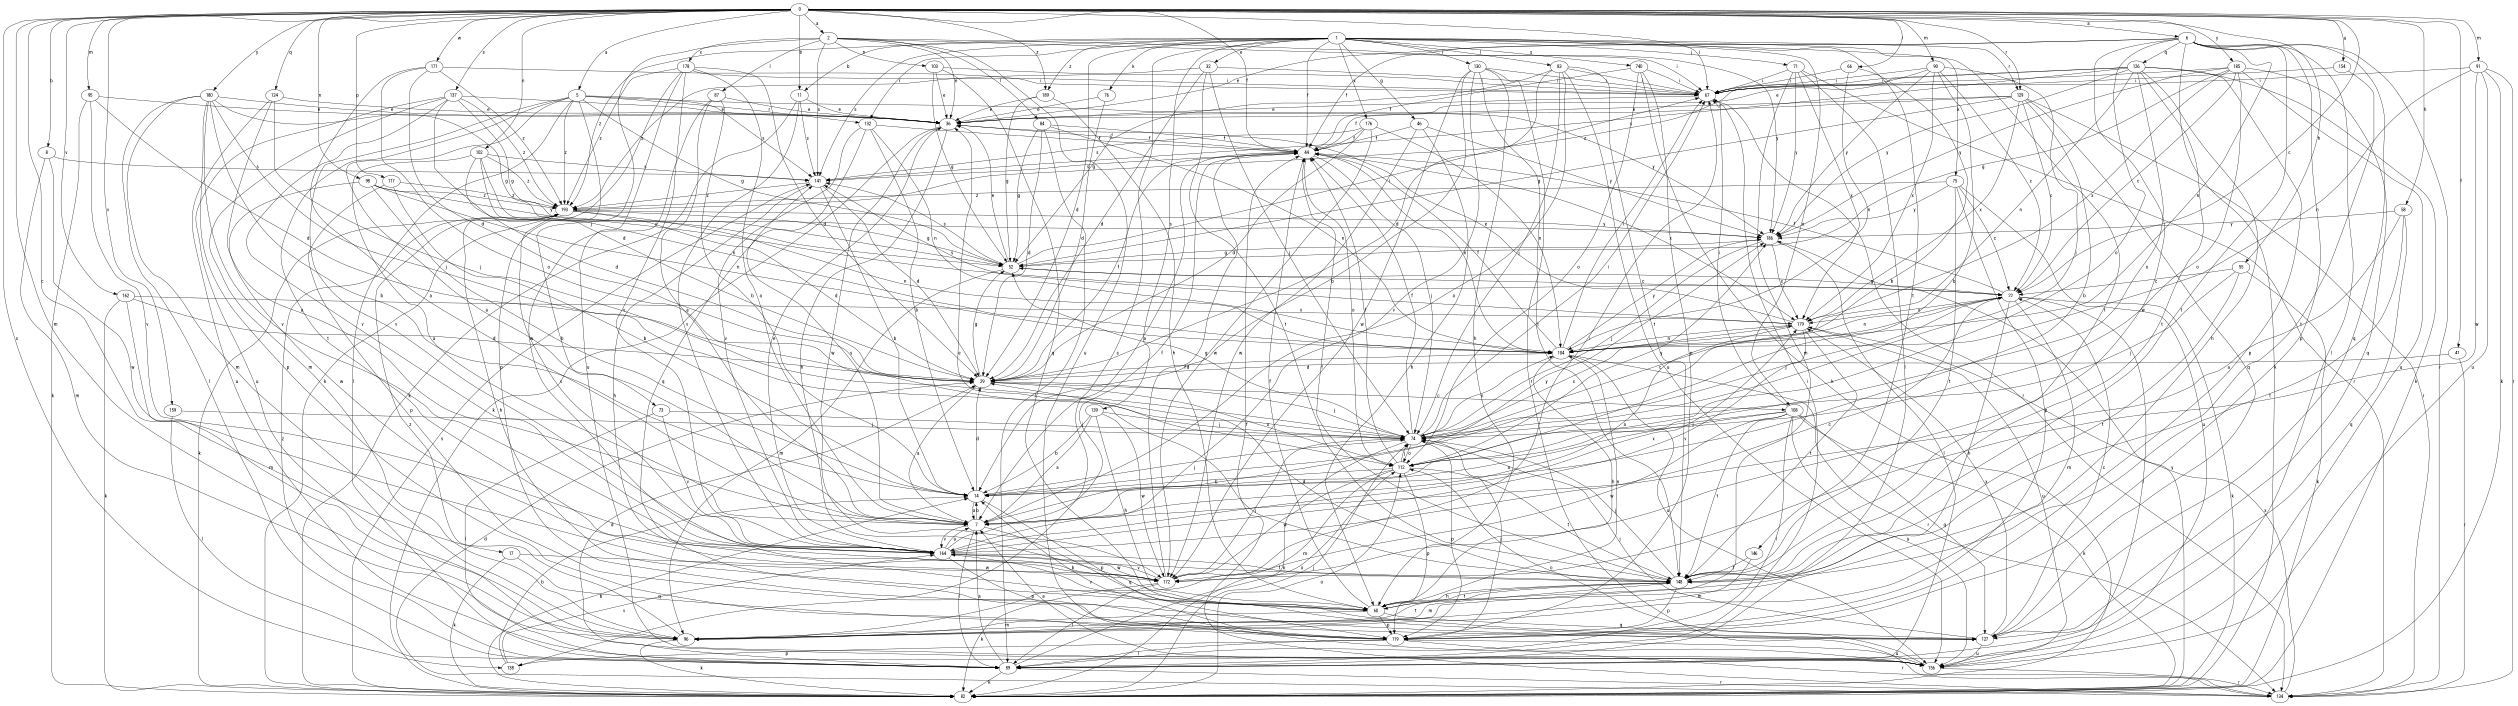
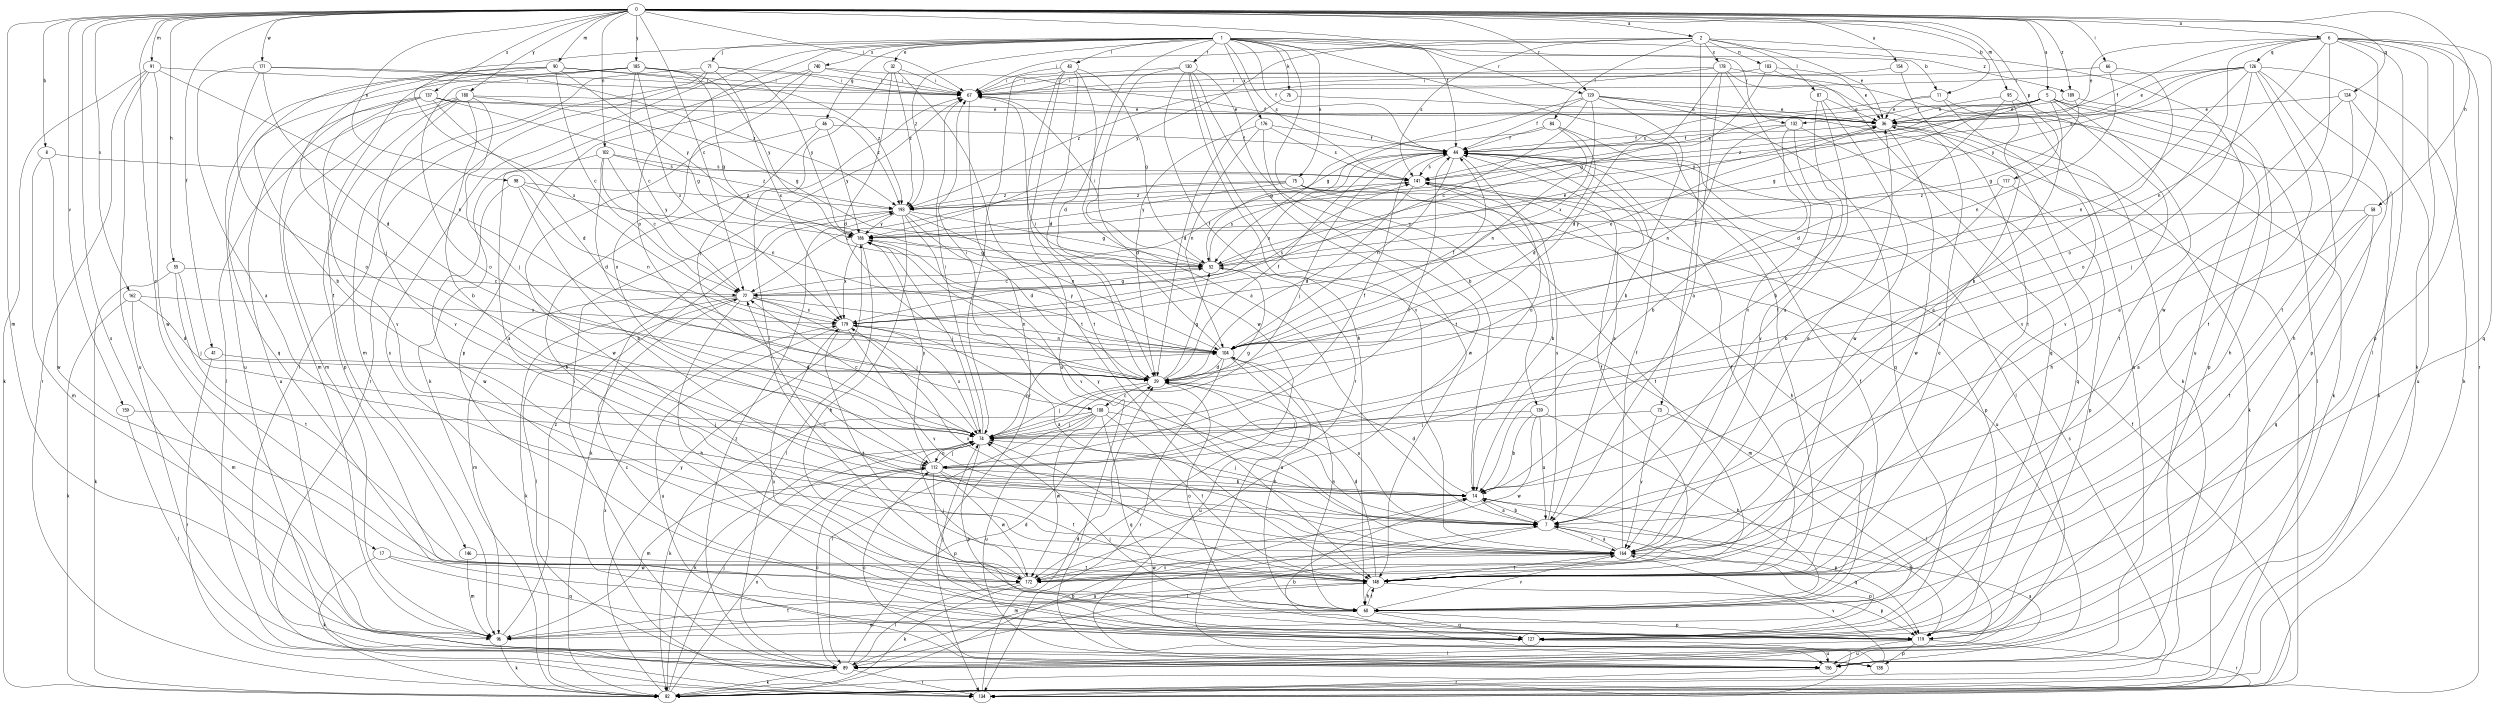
(1559, 67) -> (1069, 67)
(1194, 405) -> (1198, 529)
